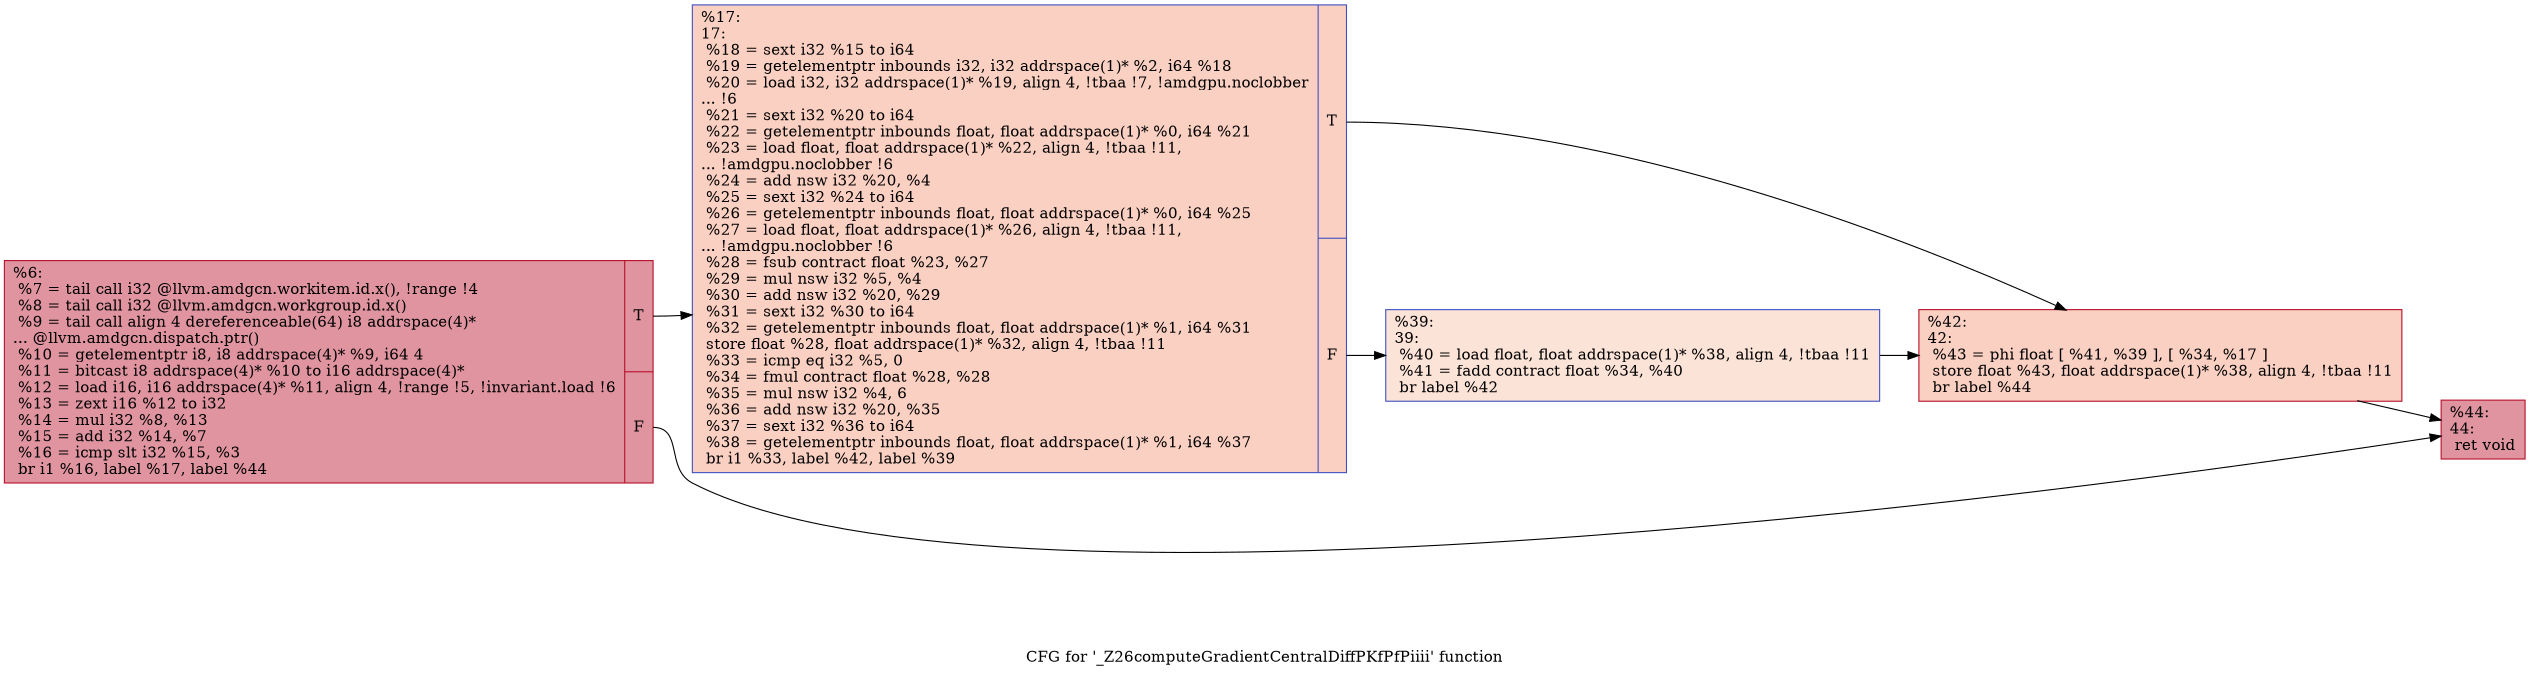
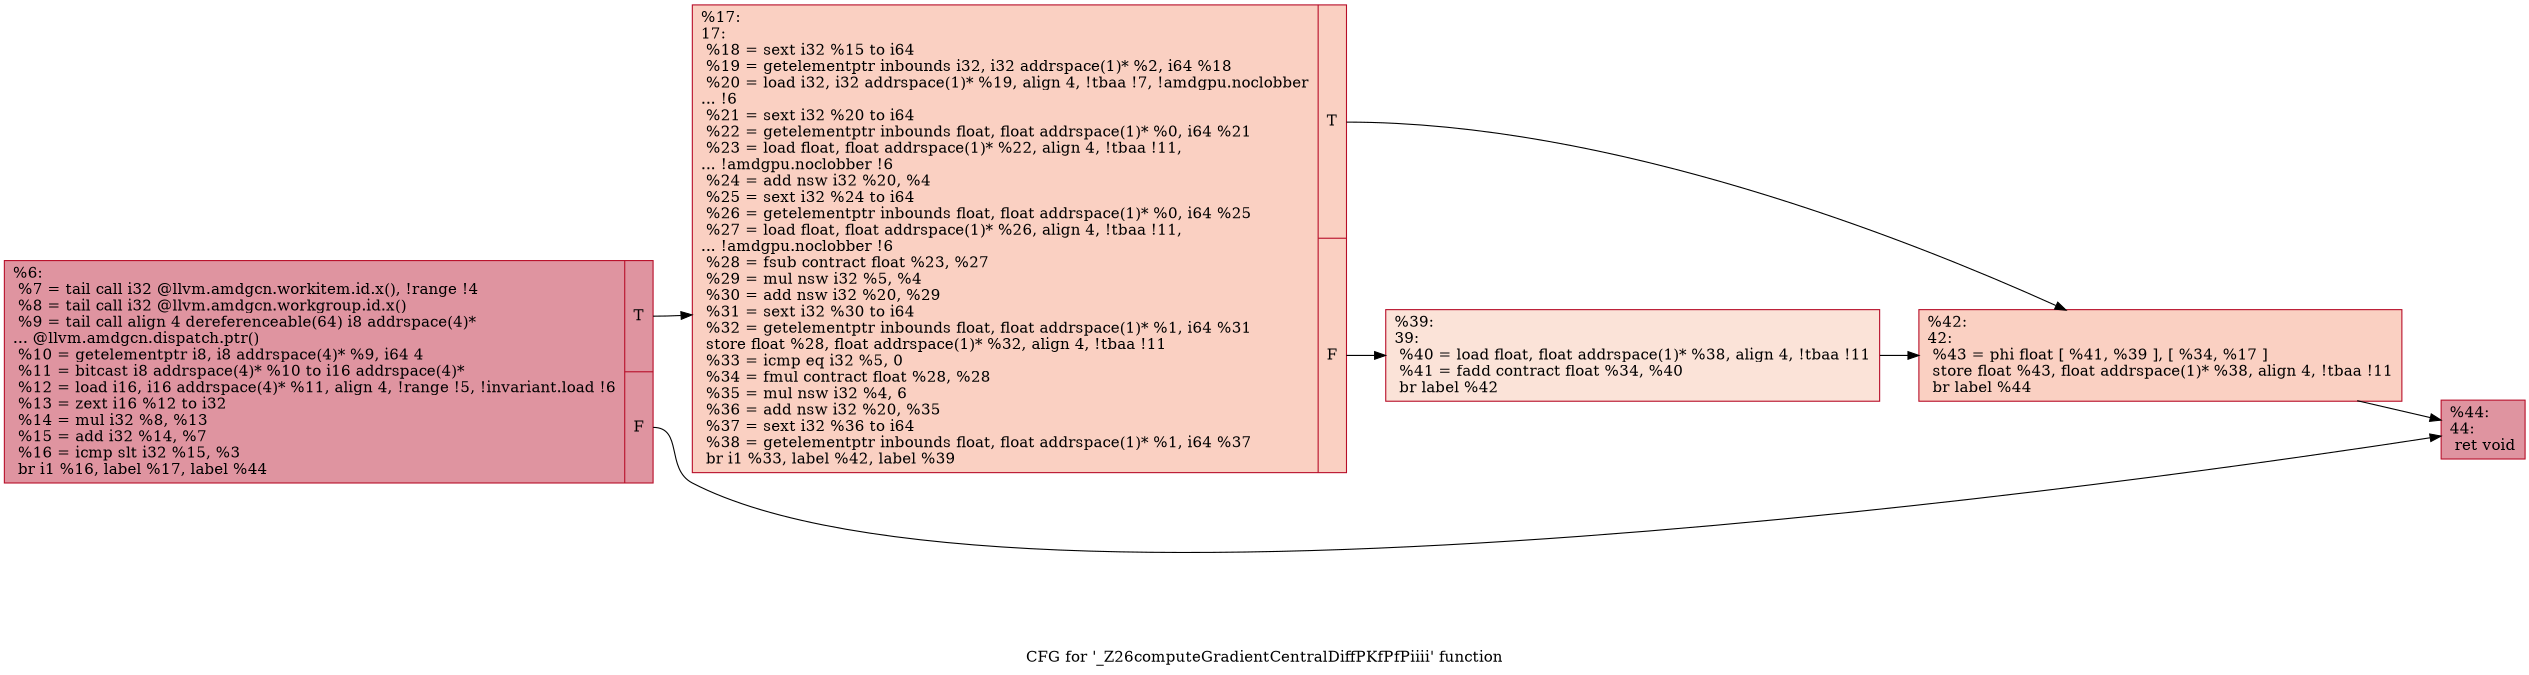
(1019, 239) -> (1019, 239)
(1633, 355) -> (1633, 355)
